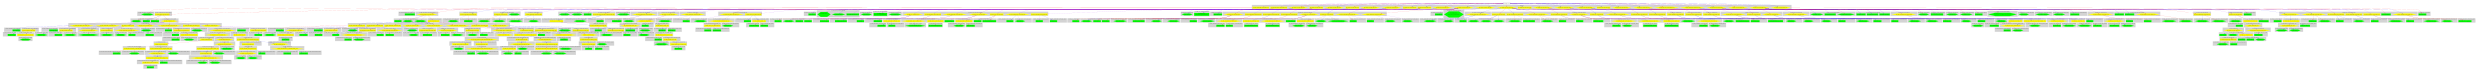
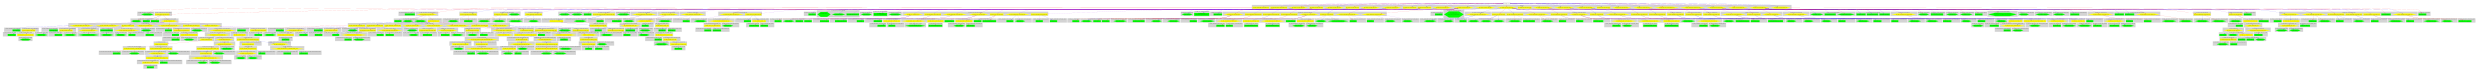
(107, 30) -> (107, 30)
